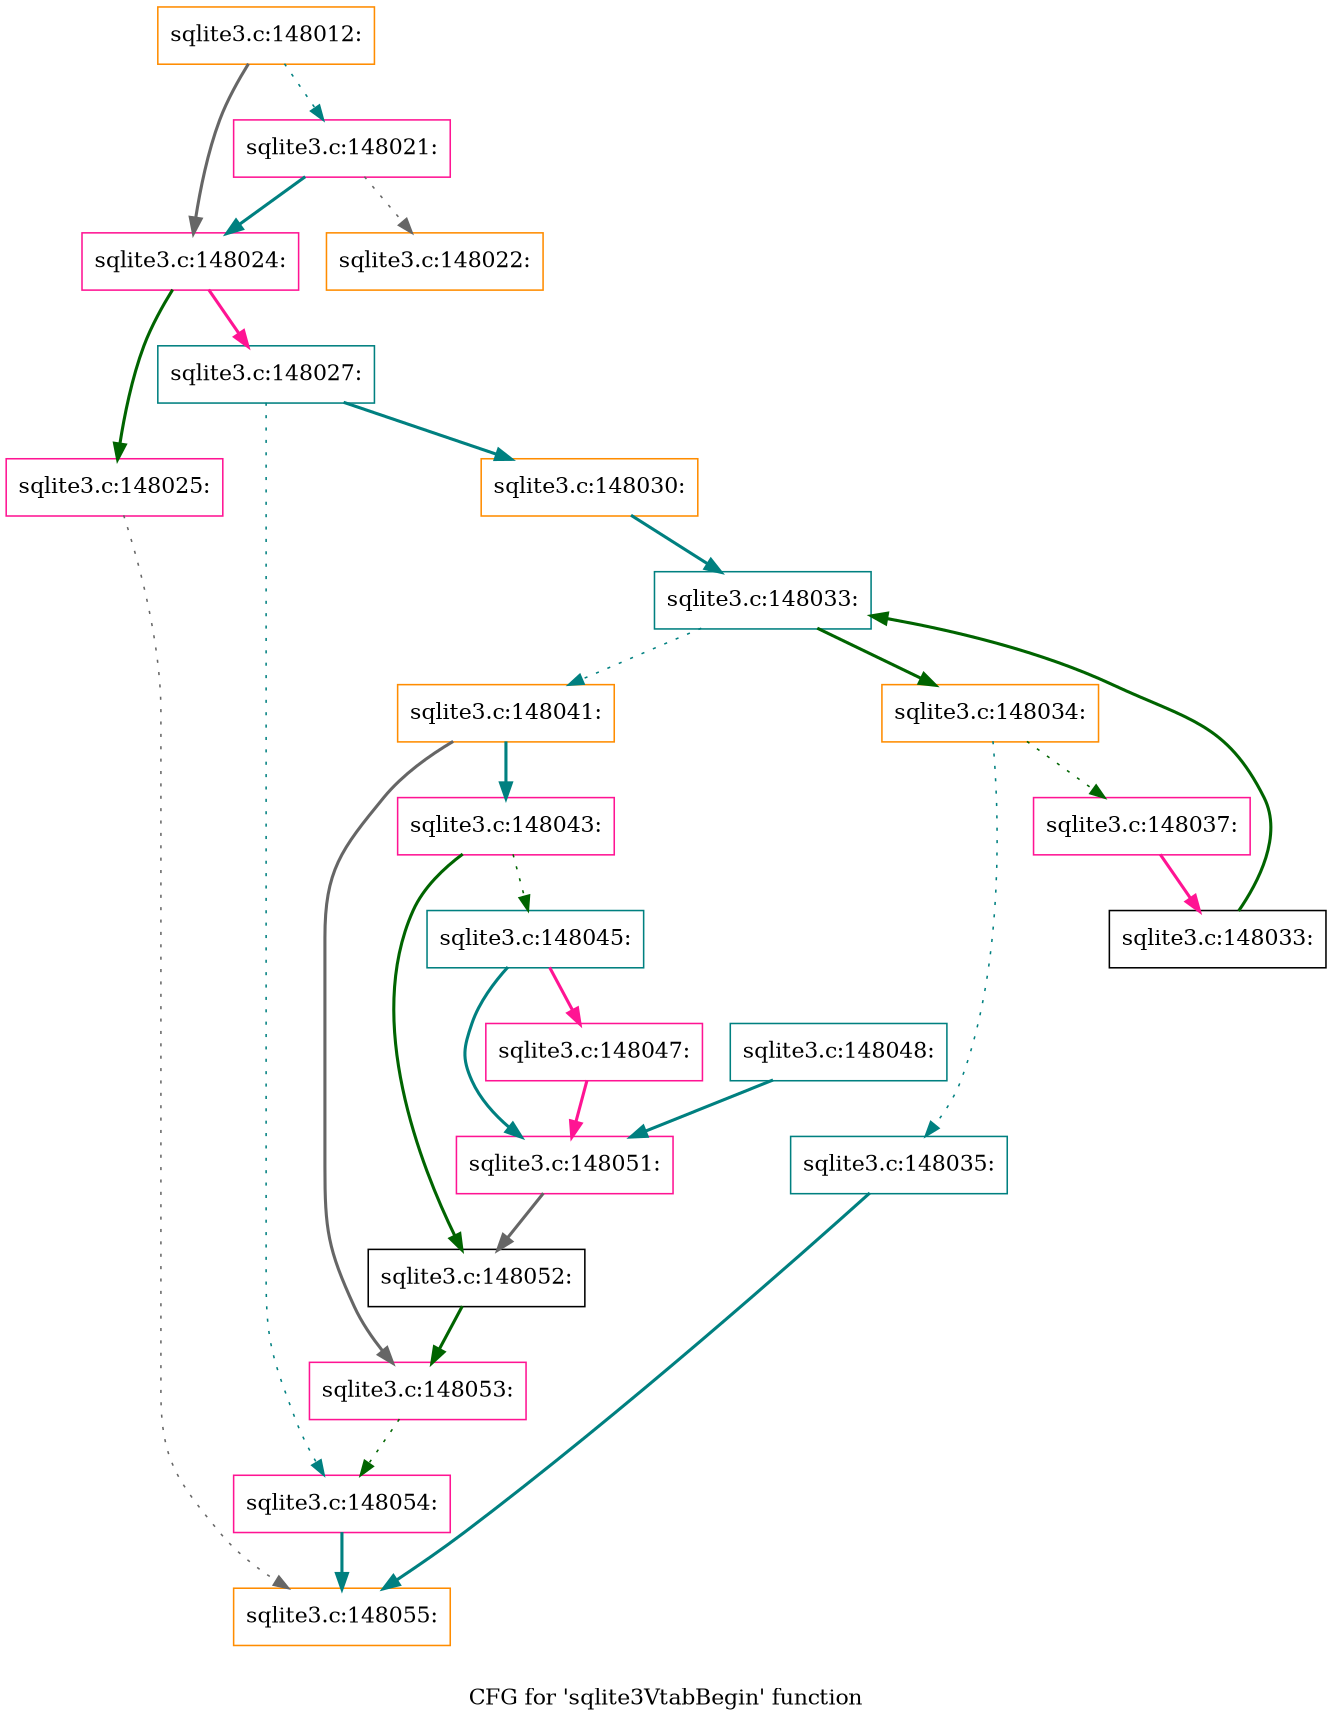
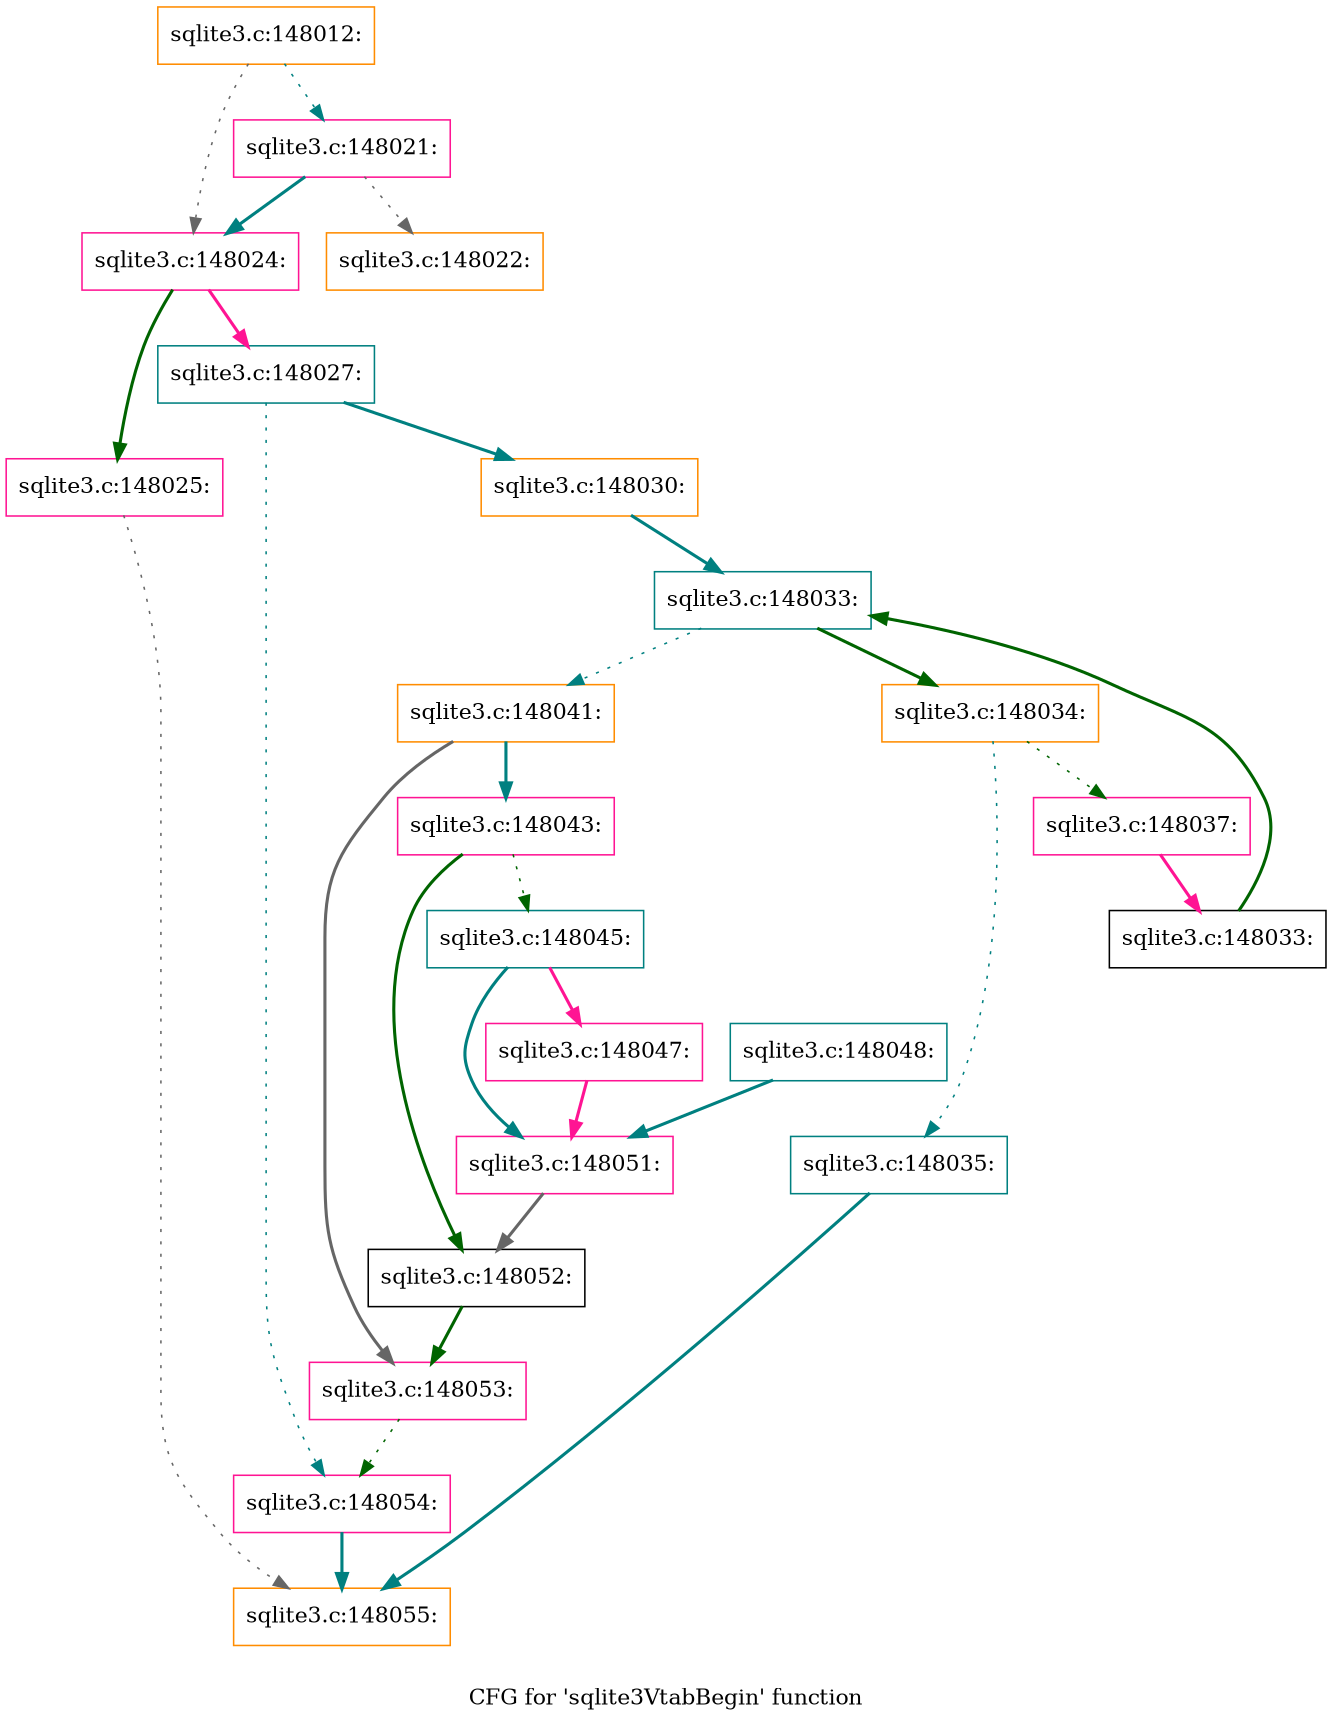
(214, 138) -> (214, 138)
